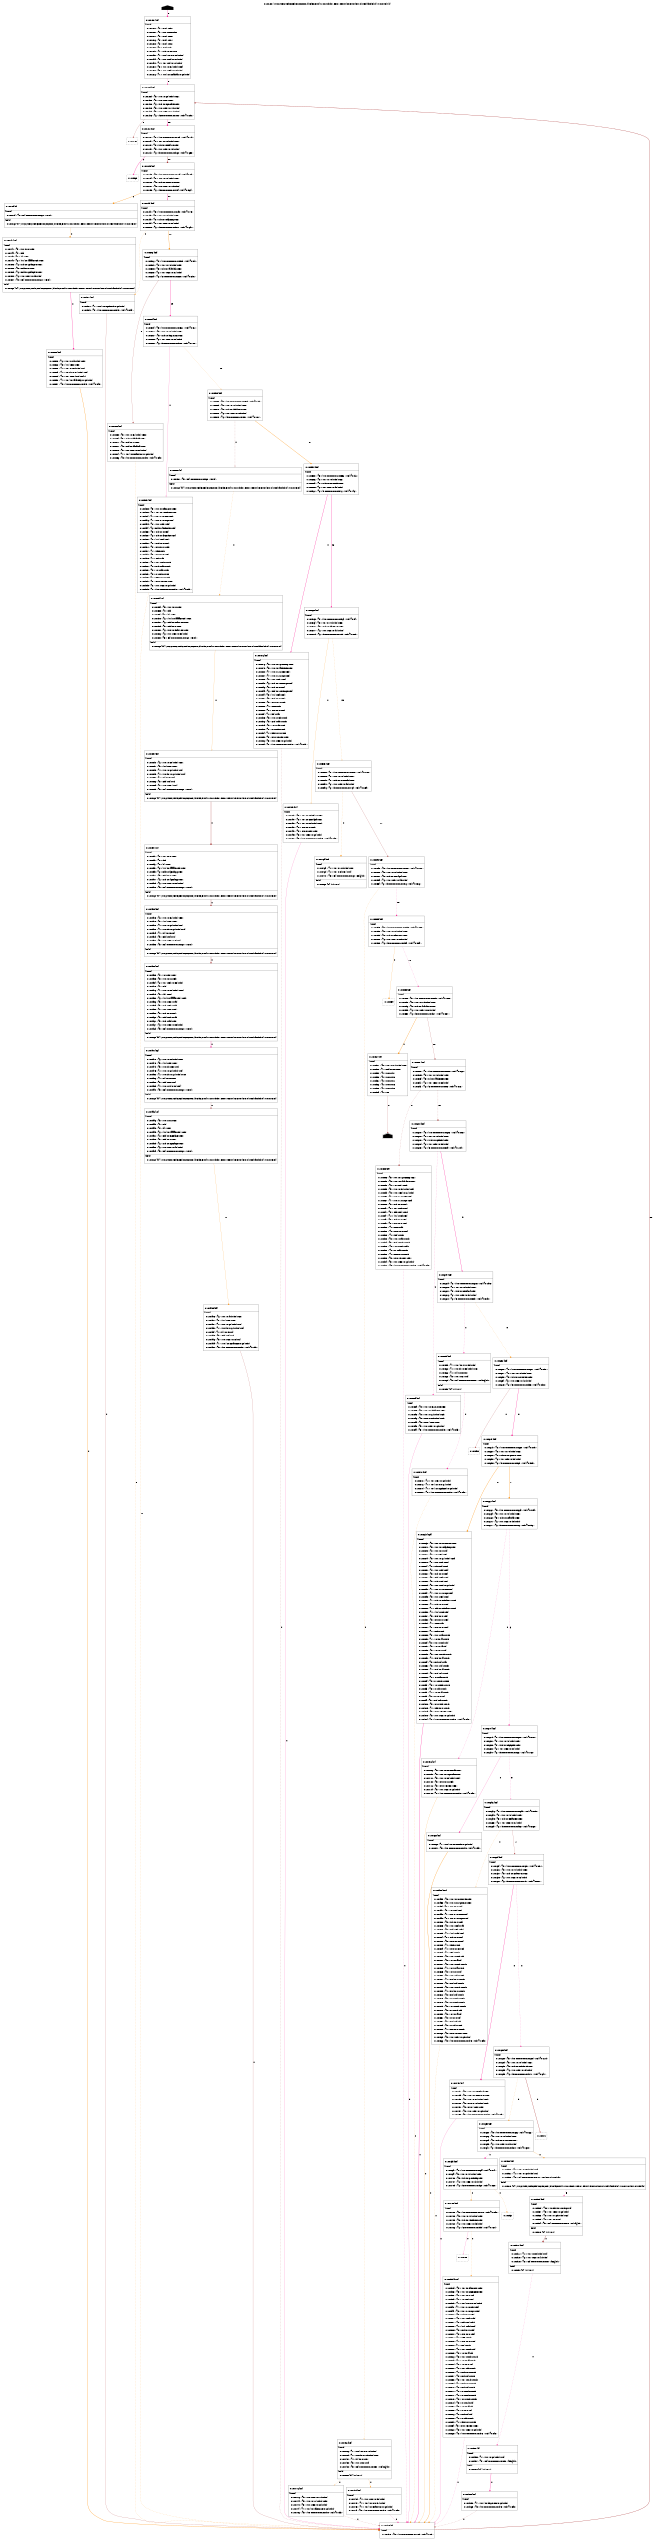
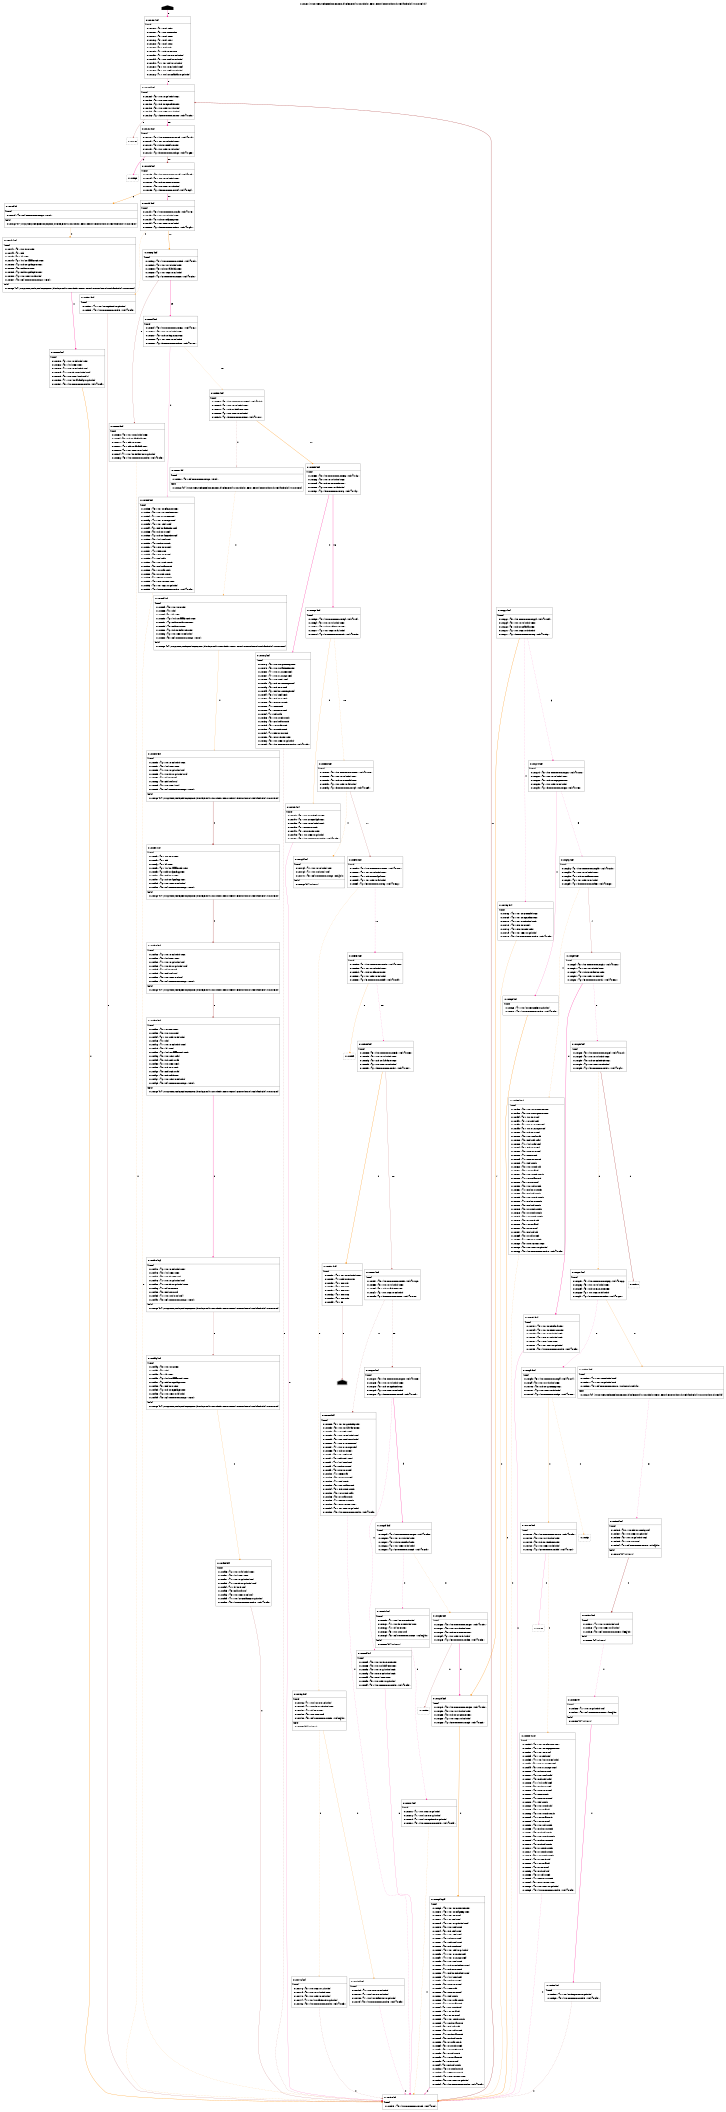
(510, 1482) -> (496, 1168)
